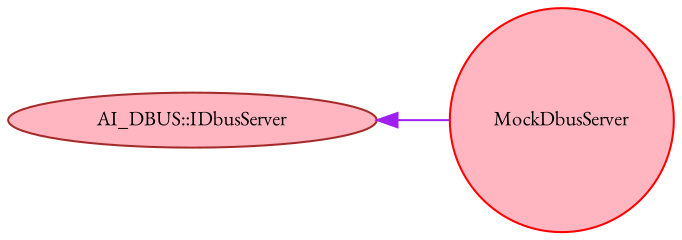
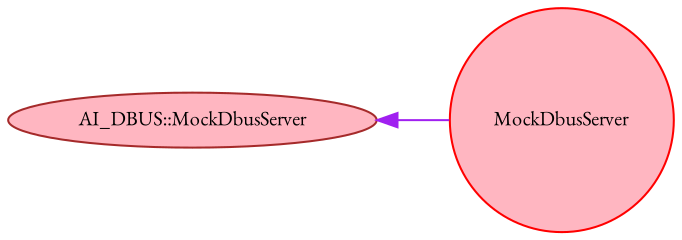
(192, 120) -> (192, 120)
